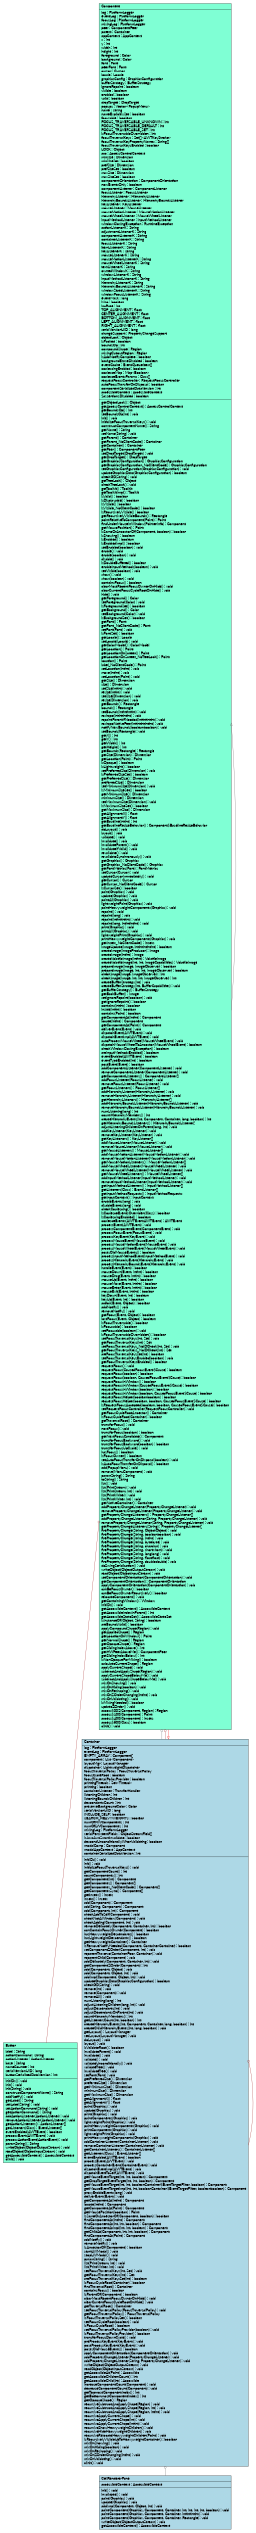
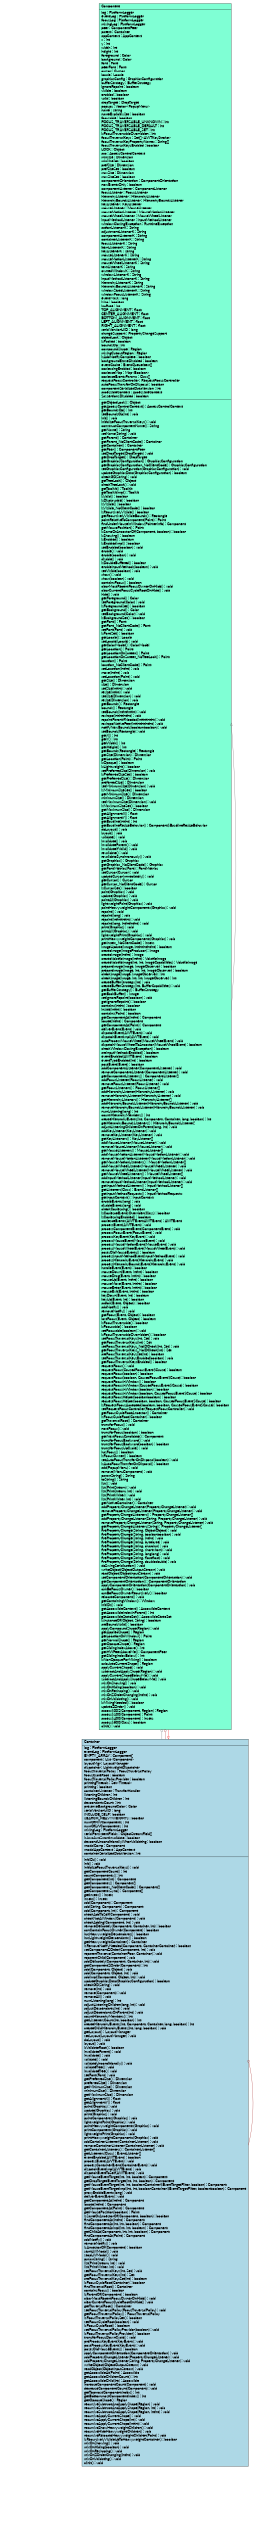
(124, 665) -> (126, 665)
(40, 2103) -> none
(165, 2502) -> none
